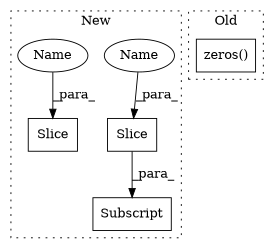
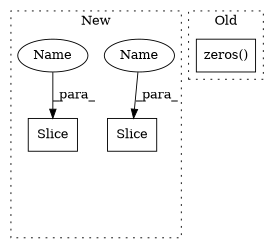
(132, 214) -> none
